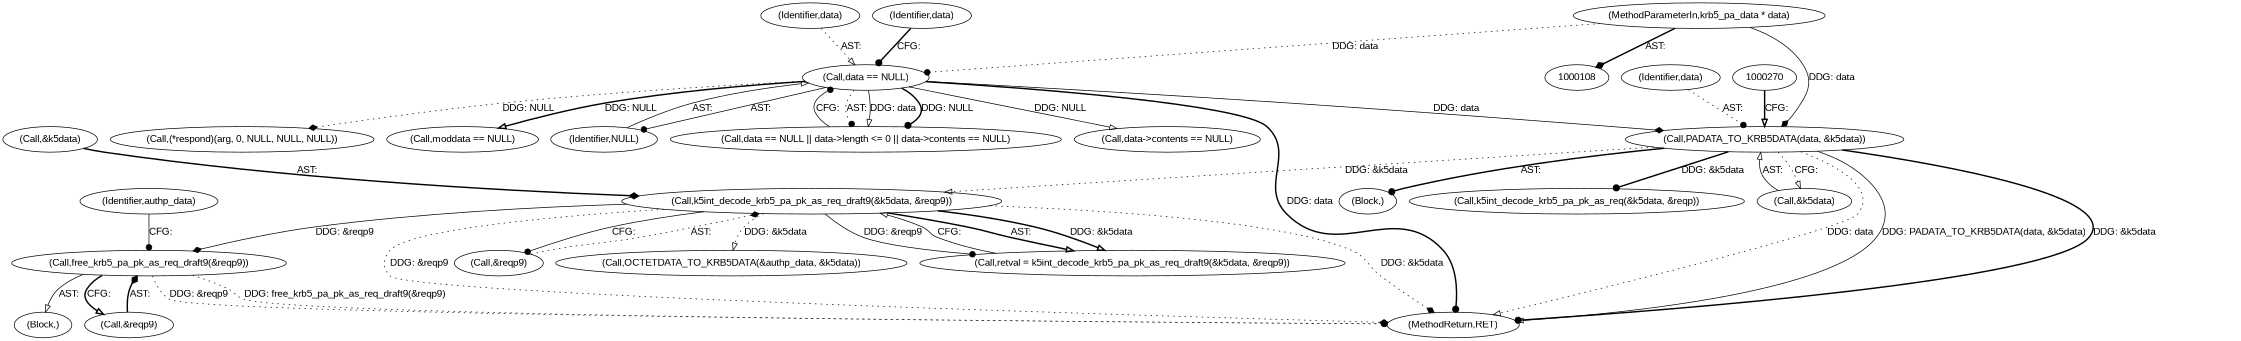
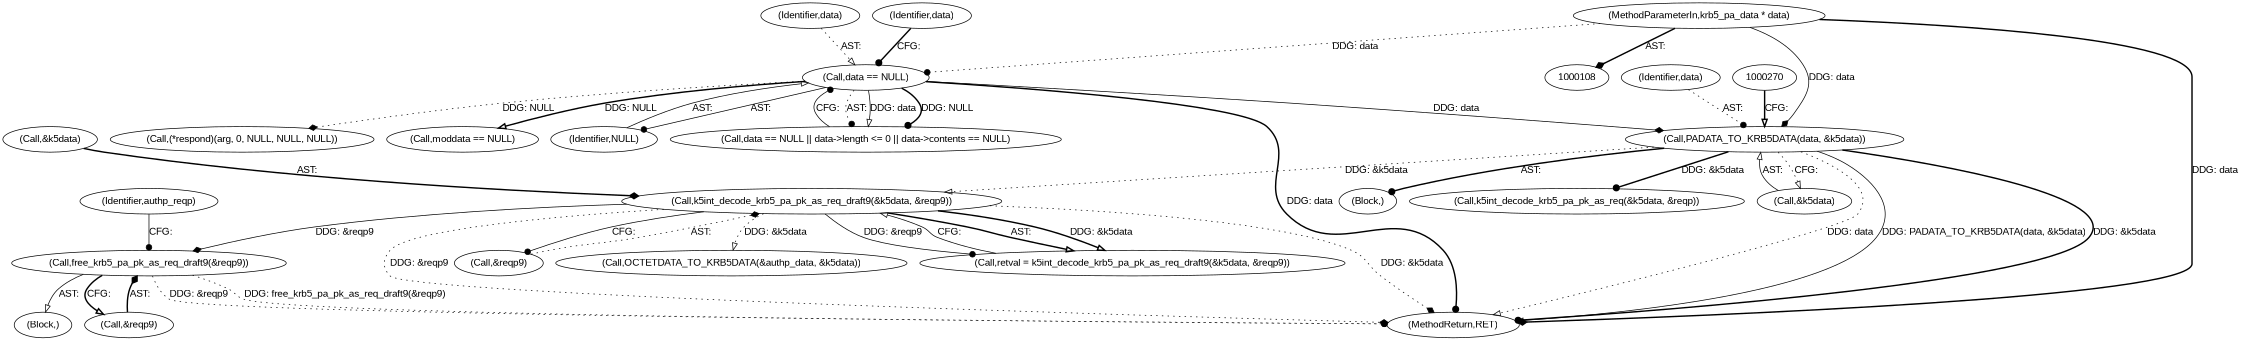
(1167, 139) -> none
(149, 201) -> (149, 201)
none -> (2145, 280)
